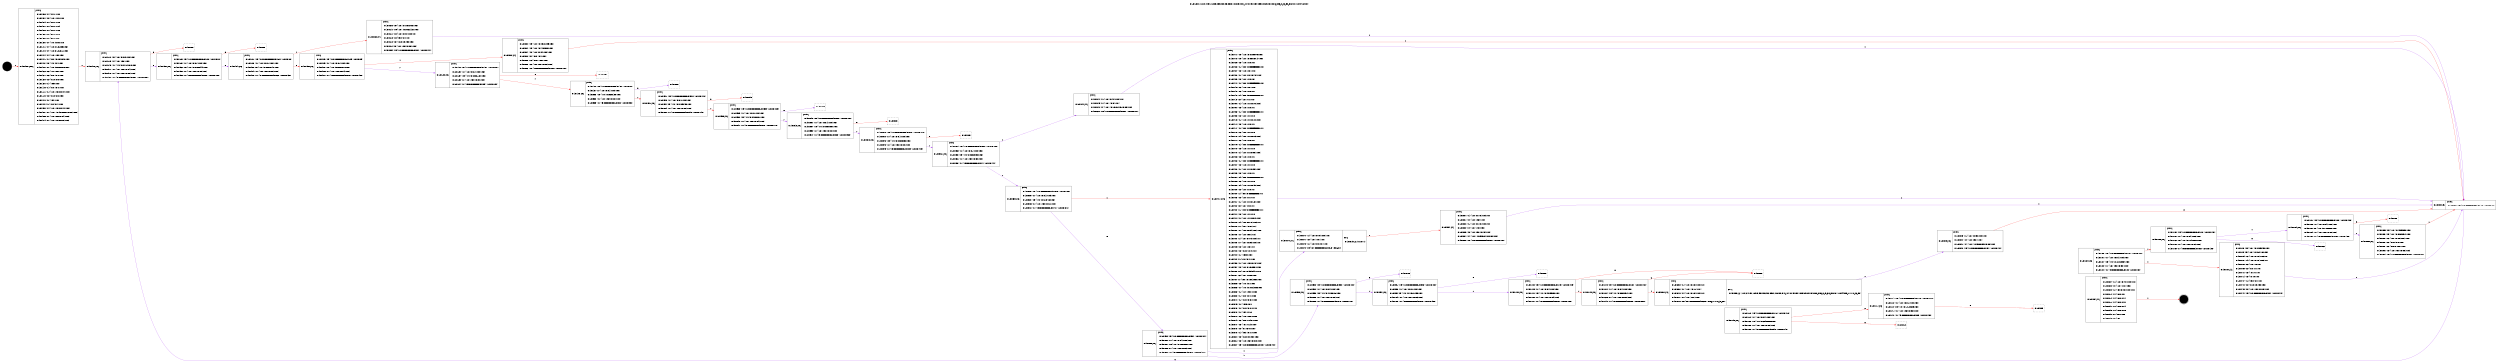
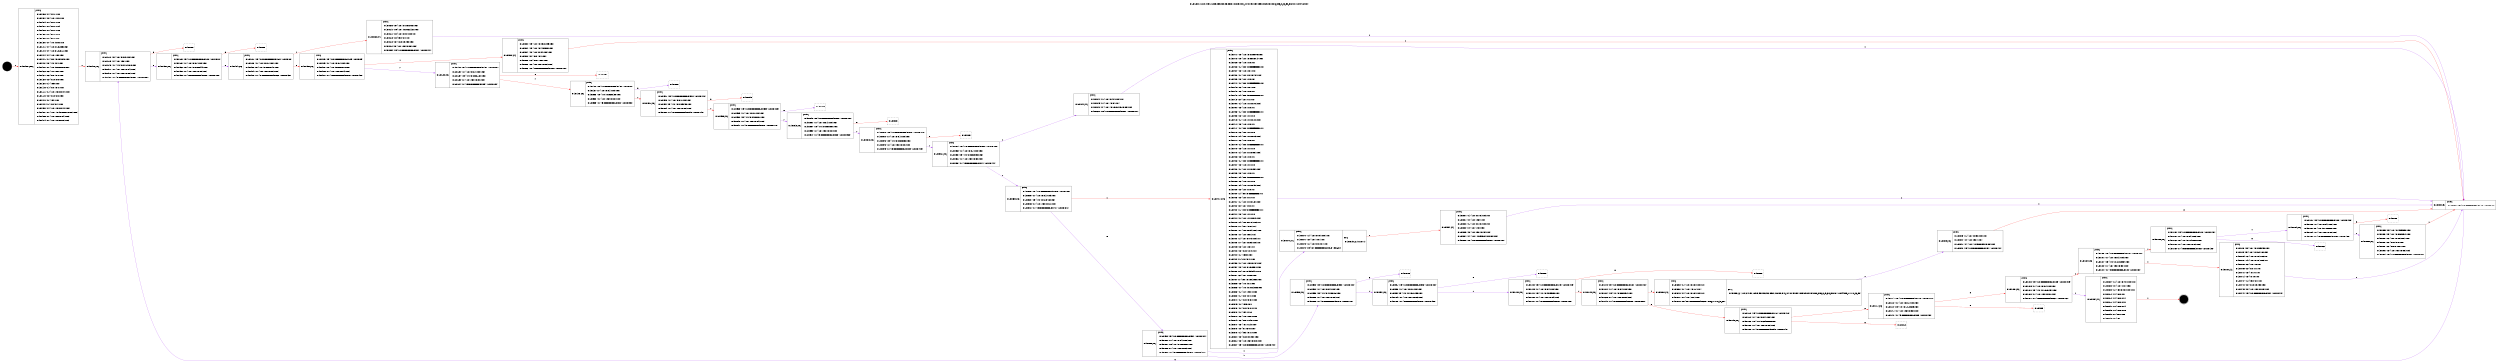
(1699, 273) -> (1685, 313)
none -> (2039, 289)
